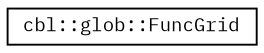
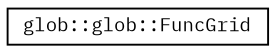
(132, 27) -> (138, 27)
